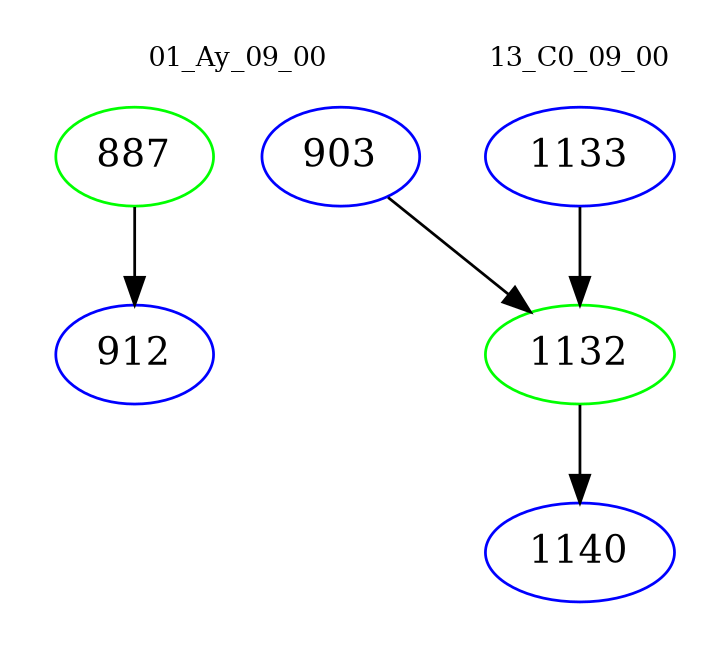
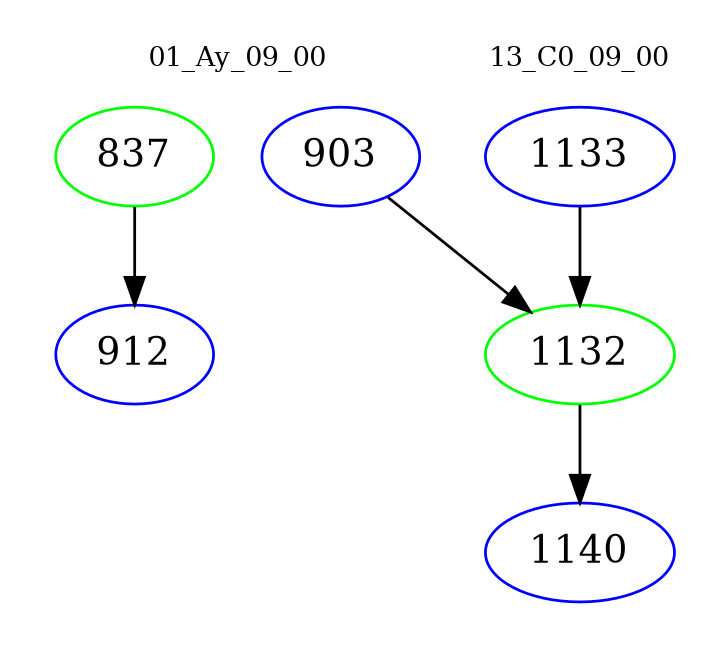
(135, 157) -> (135, 157)
